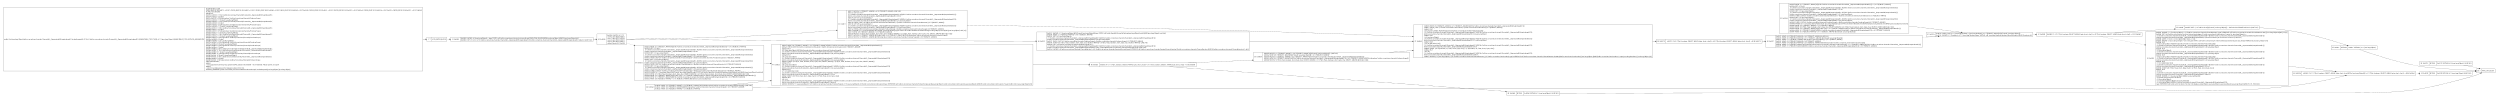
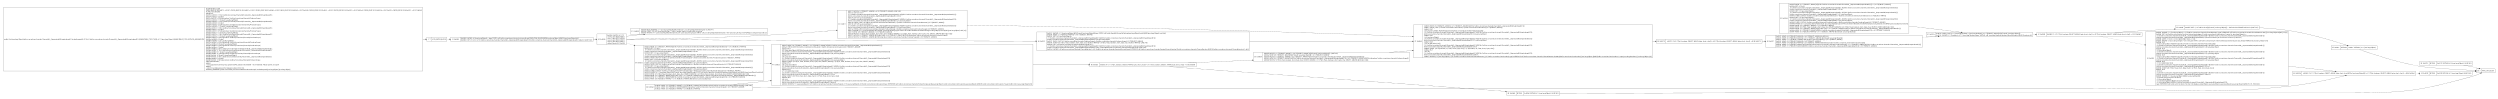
none -> (699, 31)
